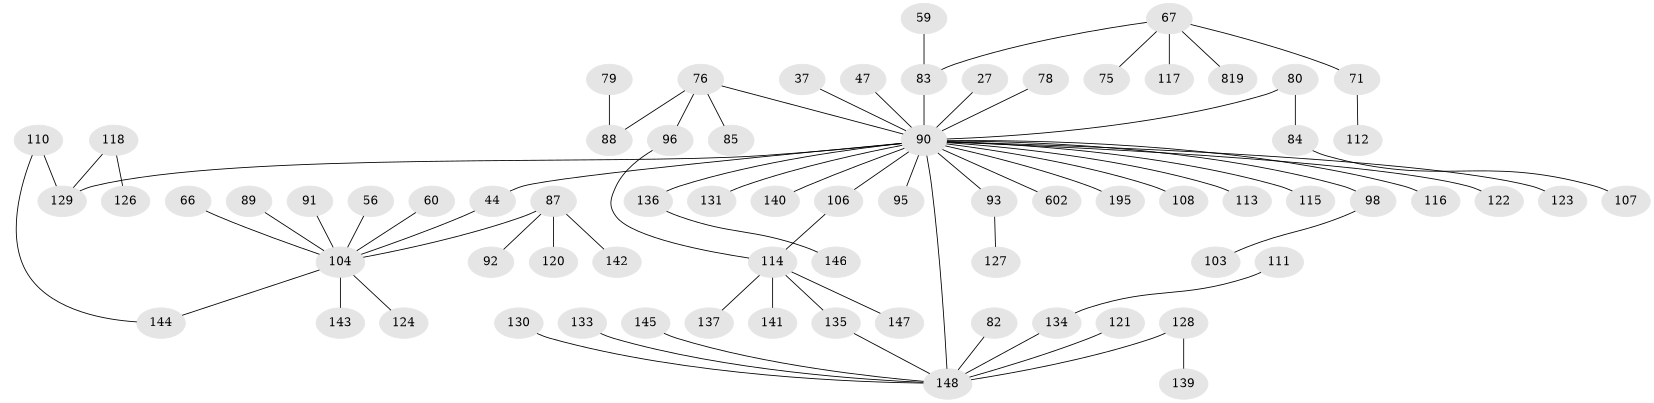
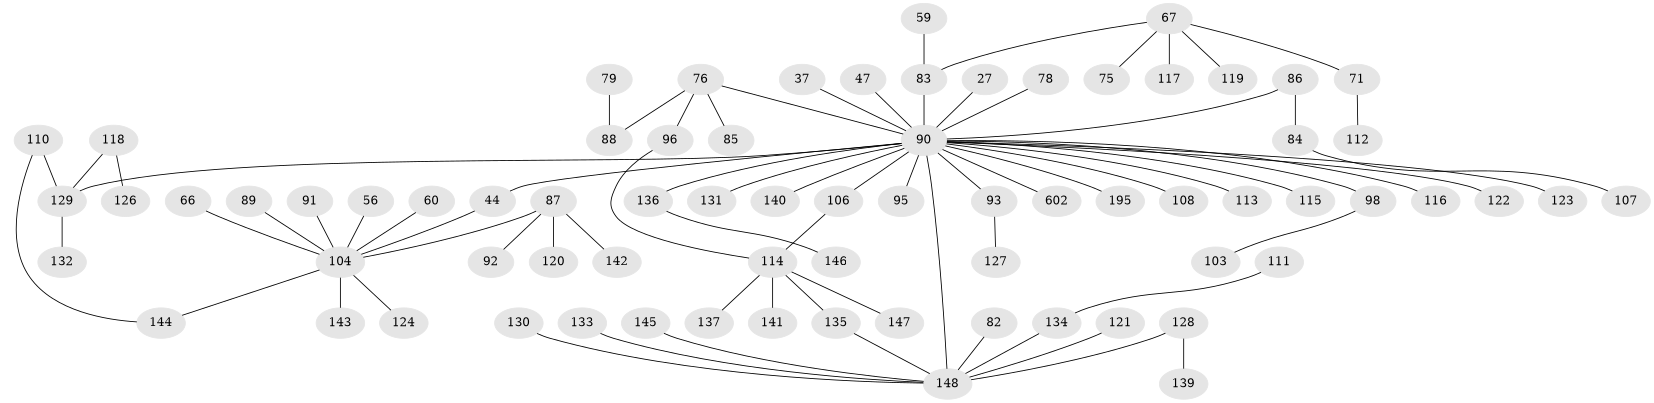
(1233, 80) -> (1233, 80)
(1295, 80) -> (1295, 80)
none -> (62, 262)
